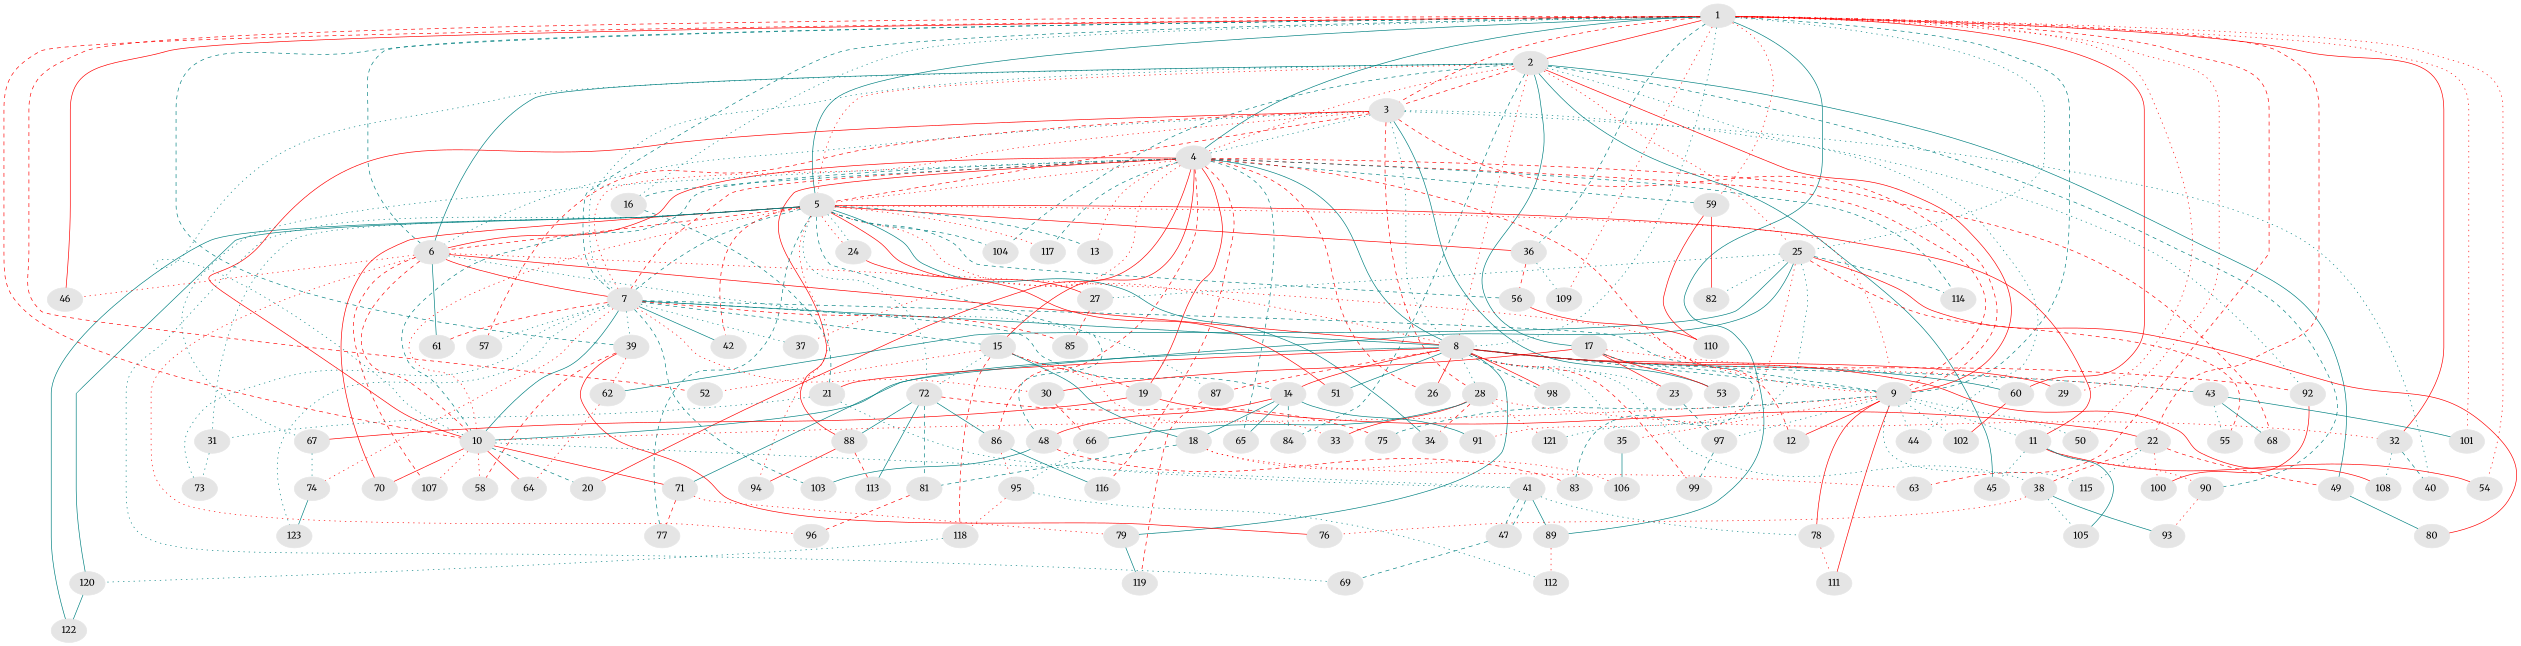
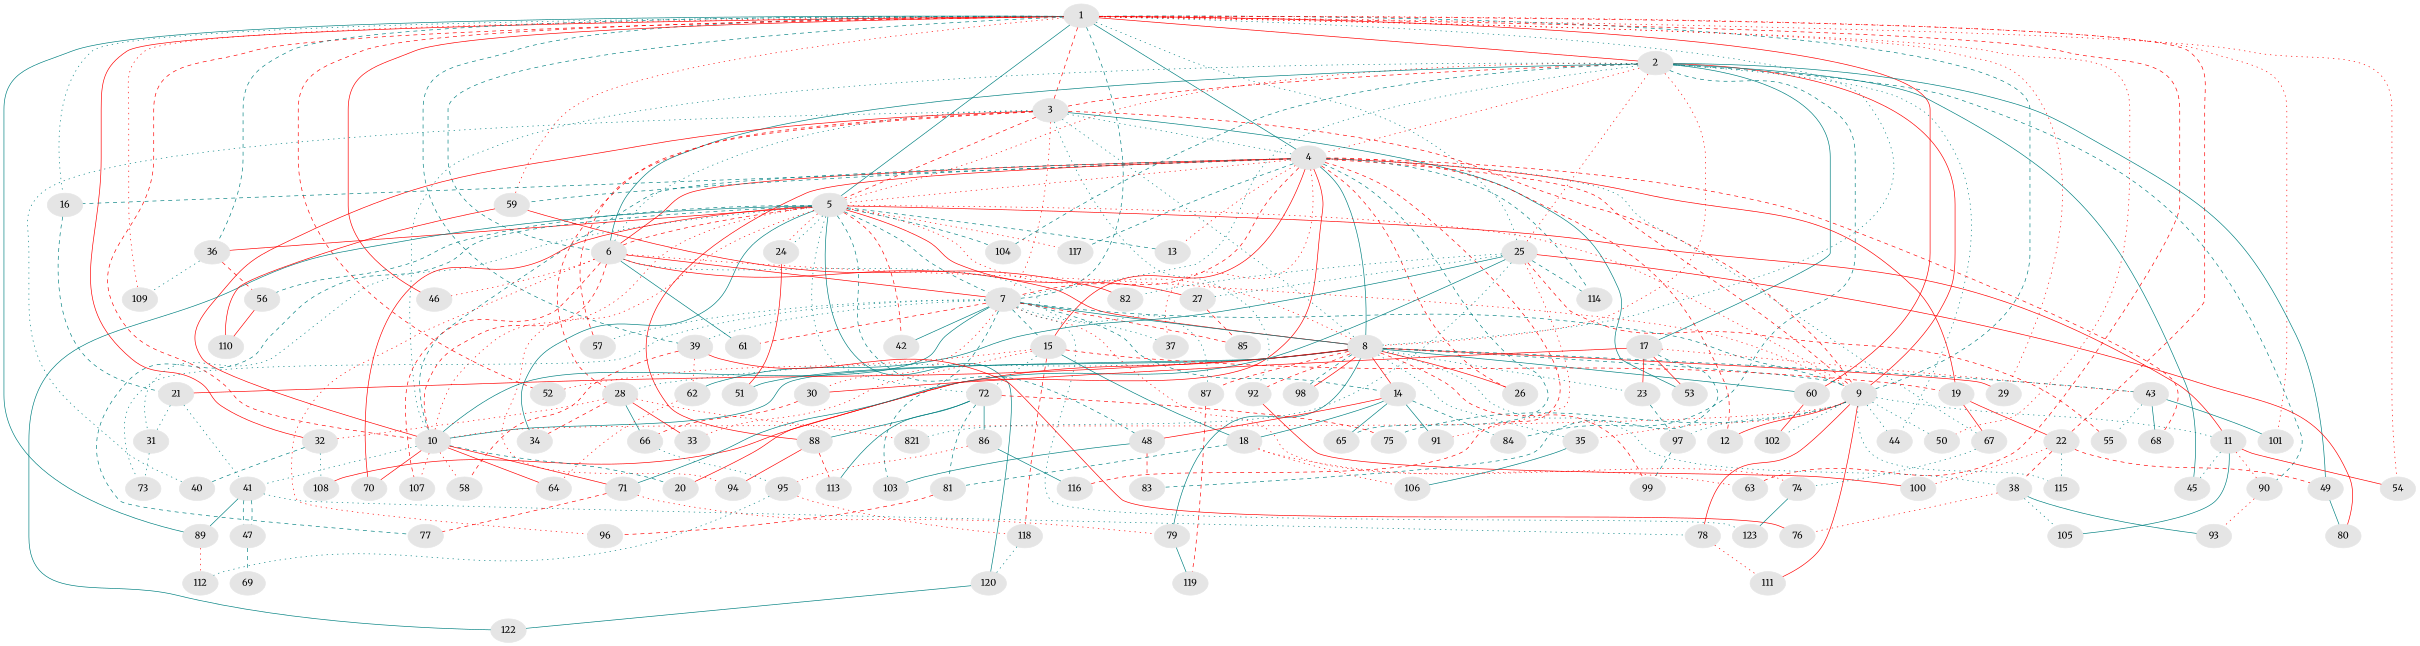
(1152, 310) -> none
(1550, 441) -> (912, 441)
(287, 553) -> none
